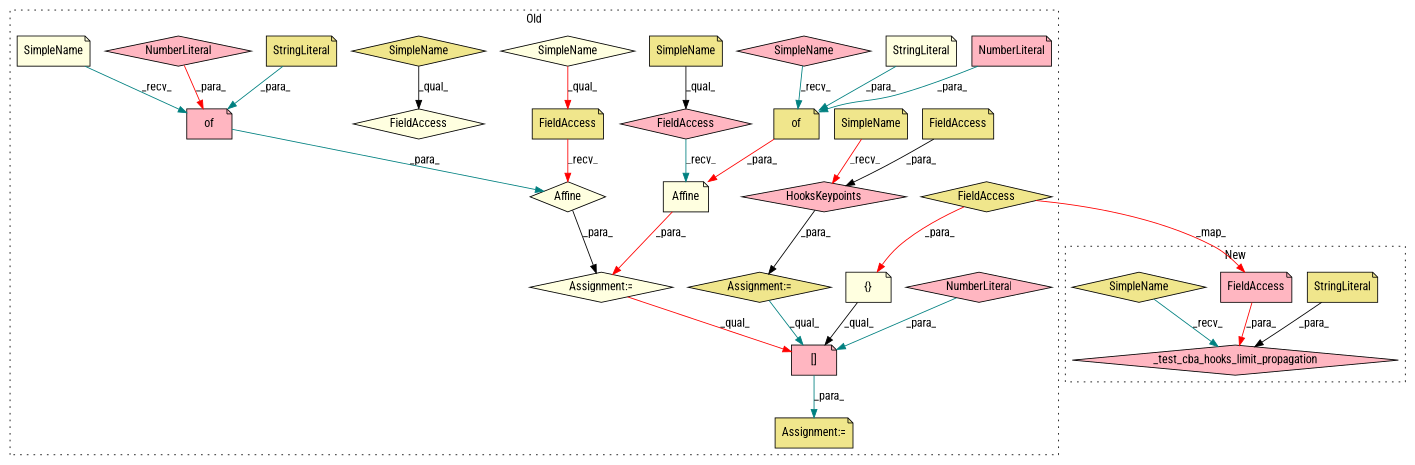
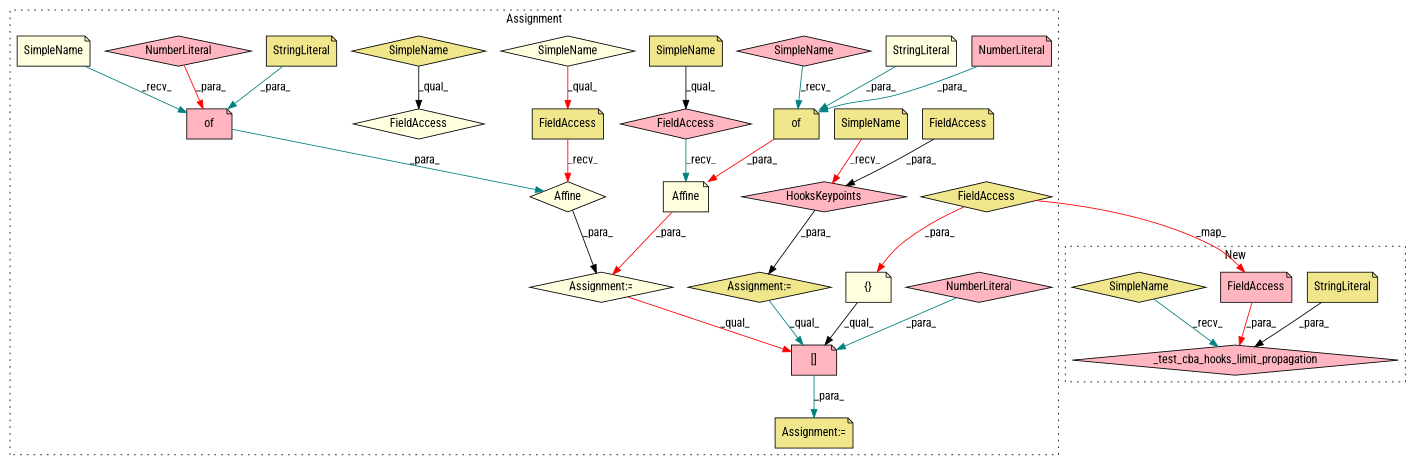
(534, 20) -> (534, 20)
